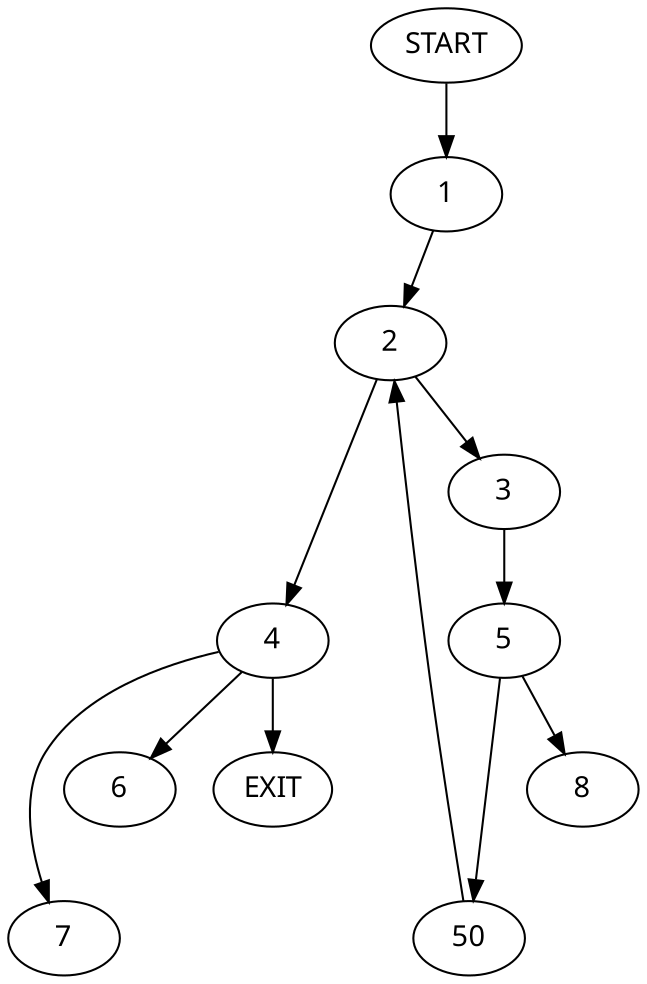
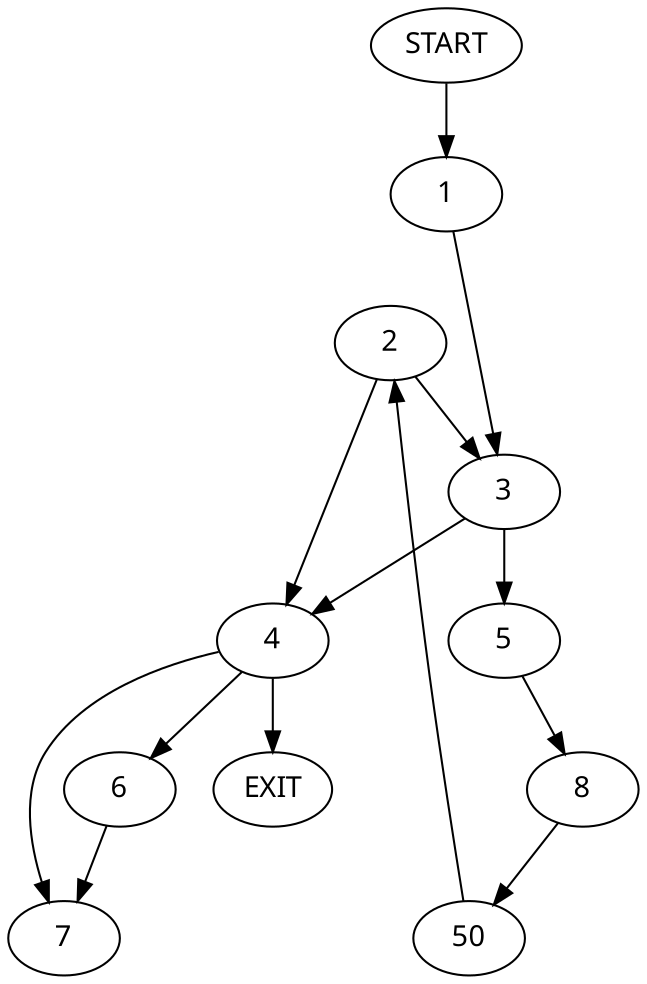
(422, 259) -> (473, 333)
none -> (397, 561)
(488, 779) -> (532, 856)
none -> (96, 854)
